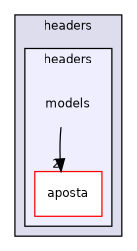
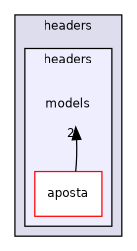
(60, 143) -> (77, 156)
